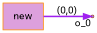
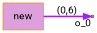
(67, 11) -> (67, 11)
